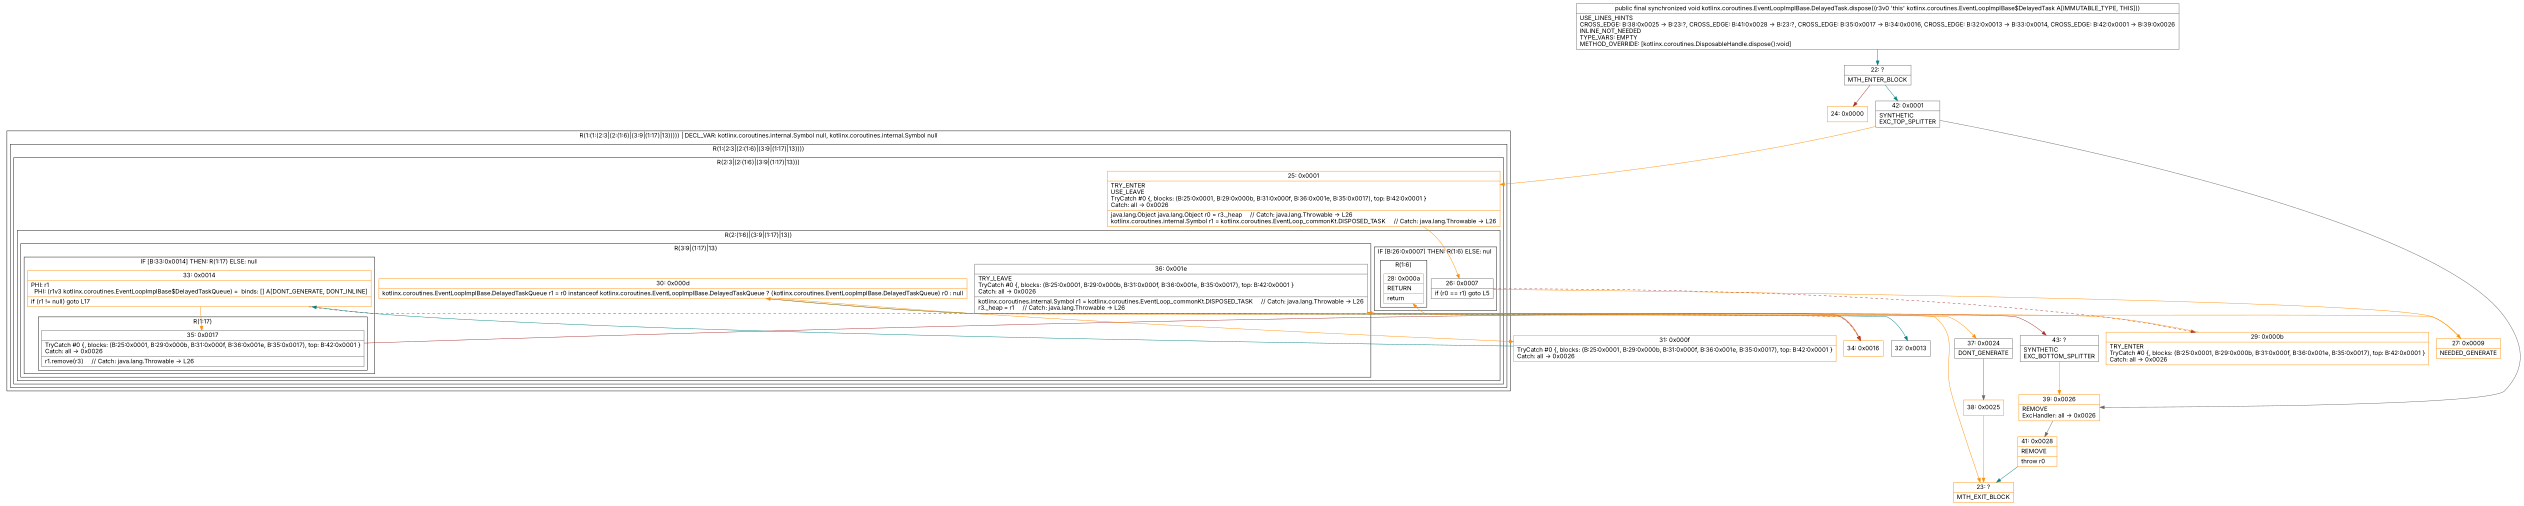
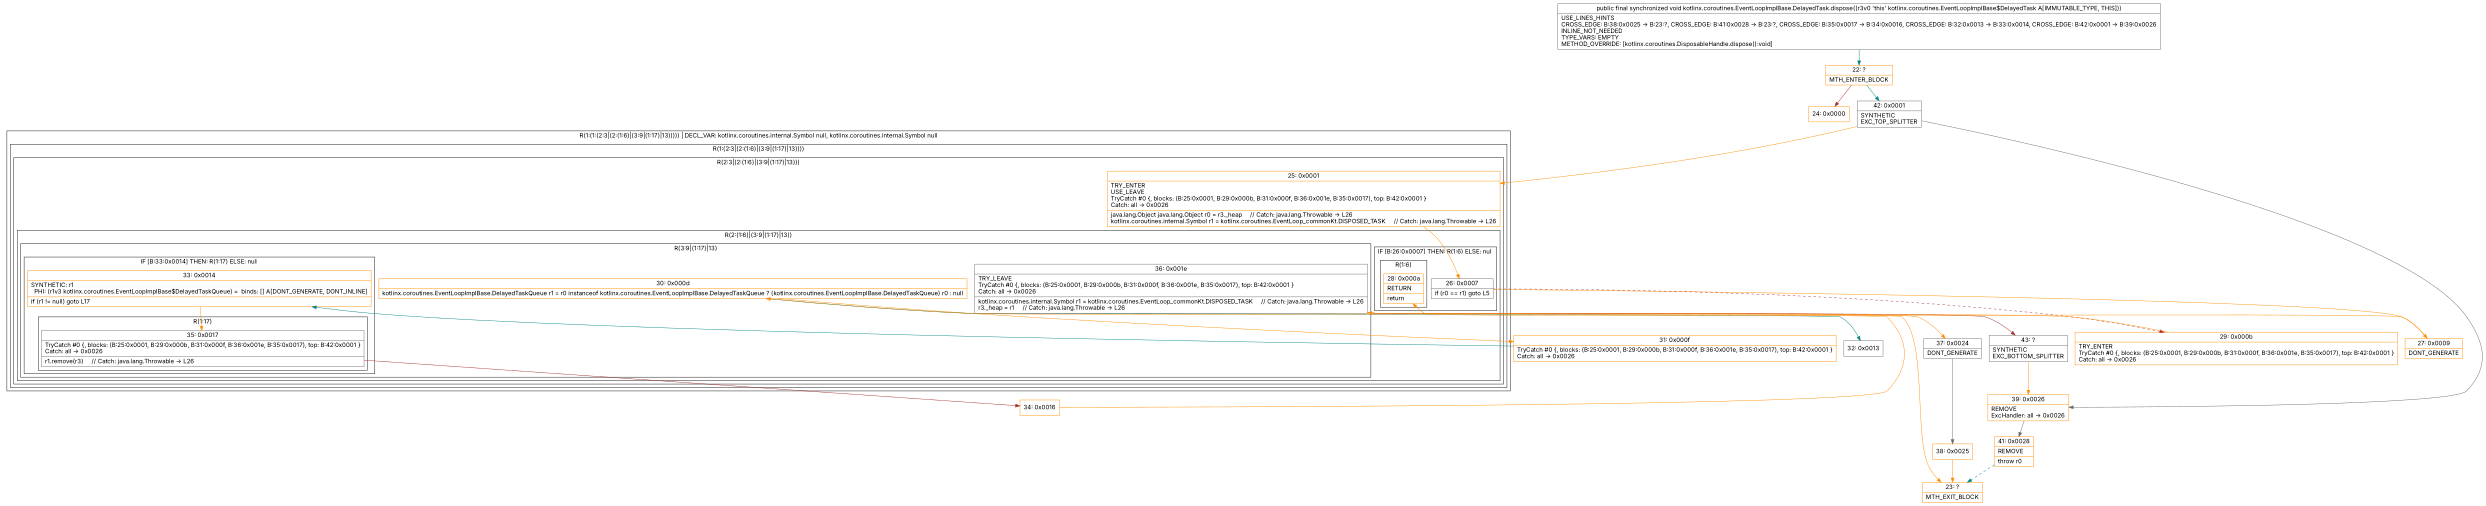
(1878, 75) -> (1859, 75)
(41, 285) -> (53, 285)
(893, 314) -> none
(2468, 353) -> (2434, 353)
(2009, 473) -> (1983, 472)
